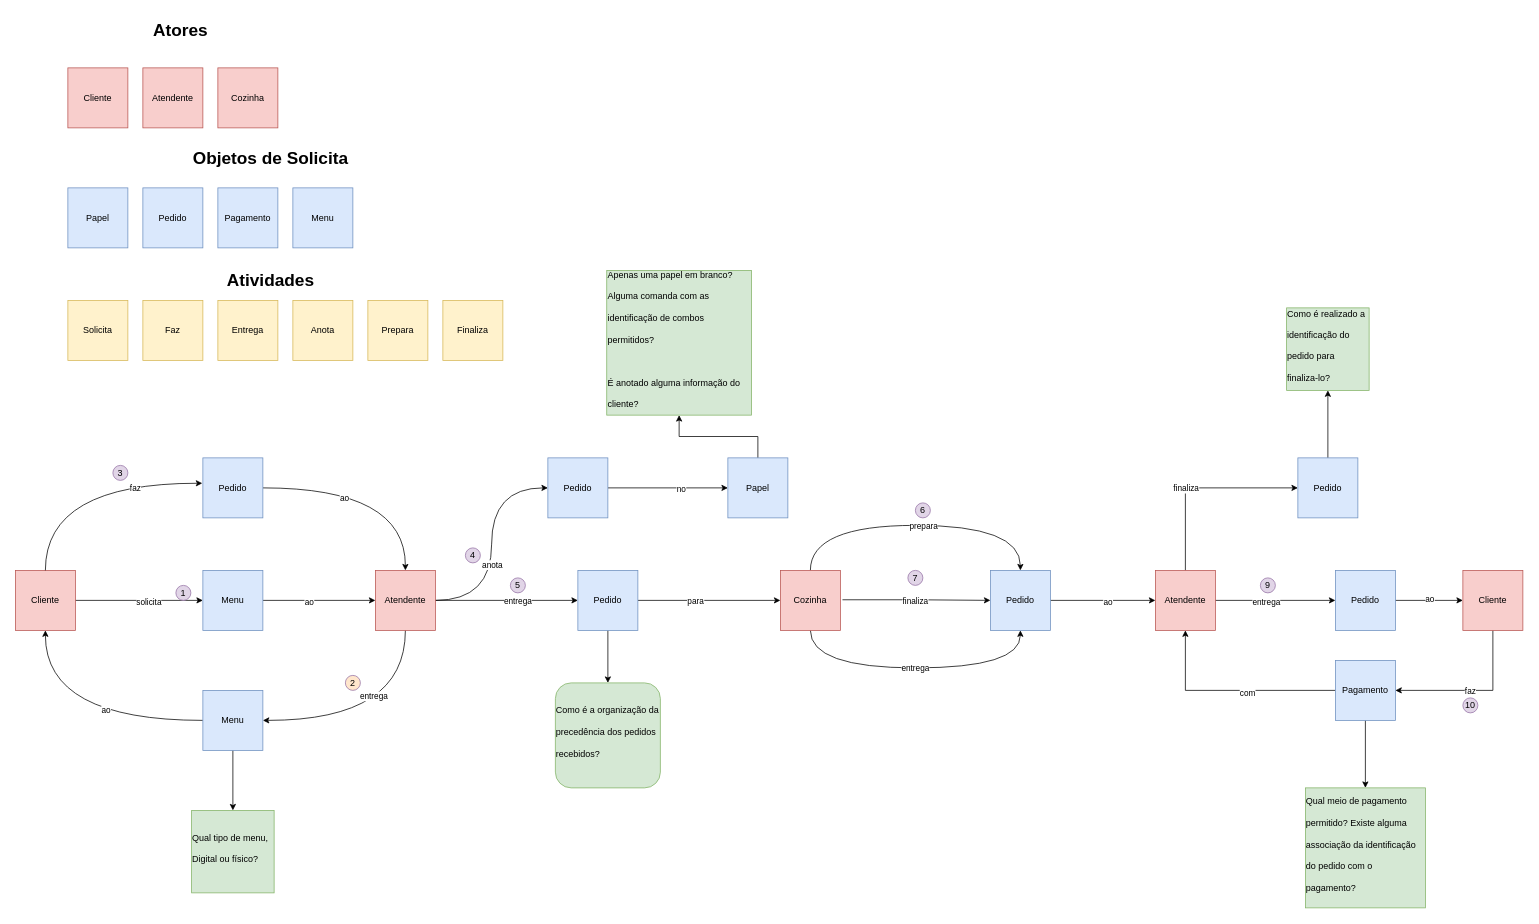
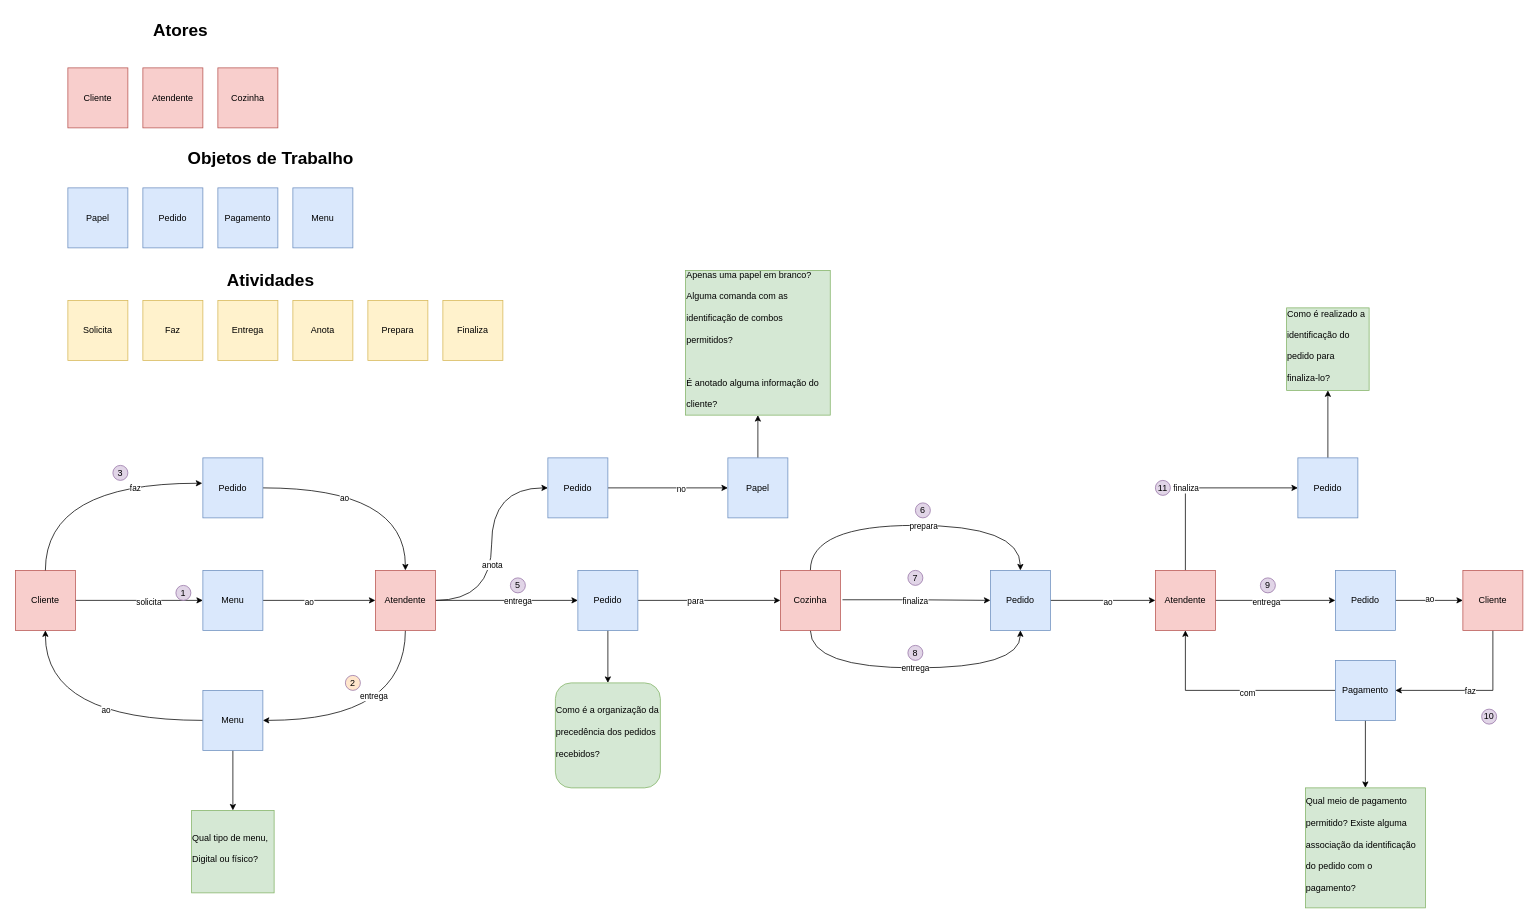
(271, 158) -> (271, 158)
(679, 343) -> (758, 343)
none -> (1163, 488)
(473, 555) -> none
none -> (915, 653)
(1470, 705) -> (1489, 717)
